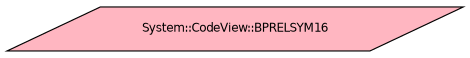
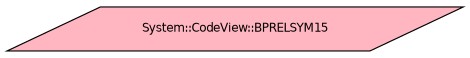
(235, 29) -> (235, 29)
